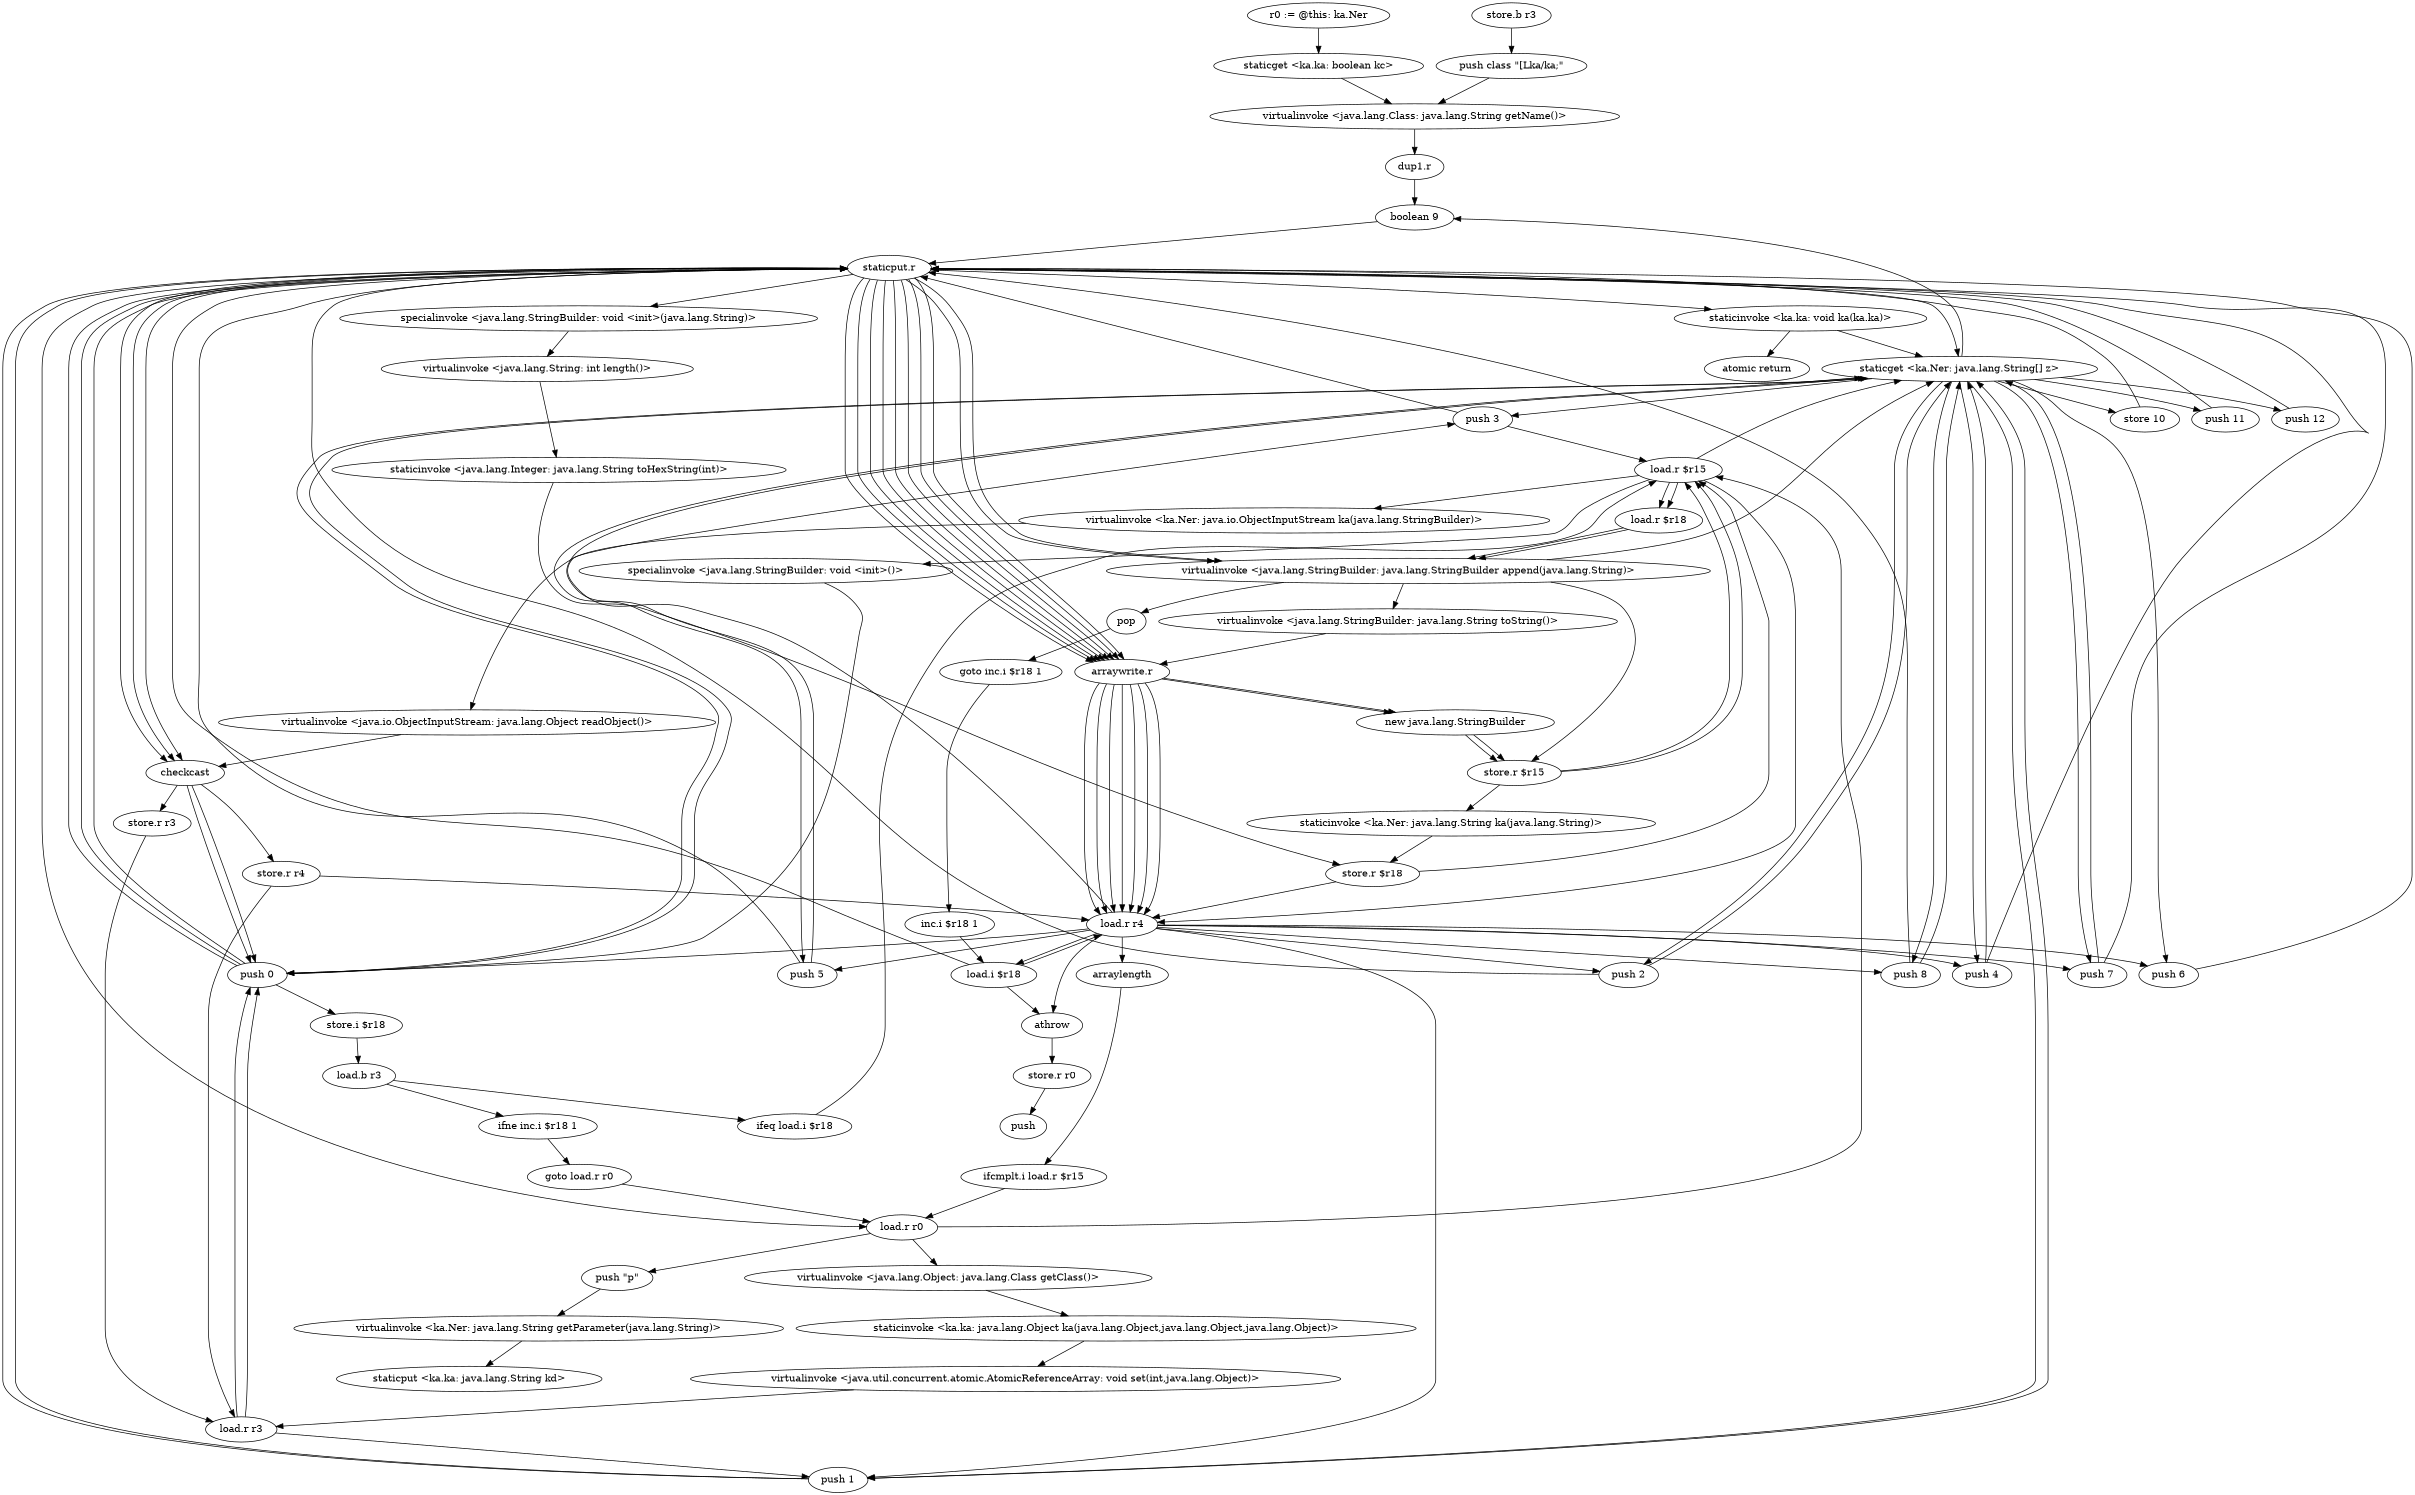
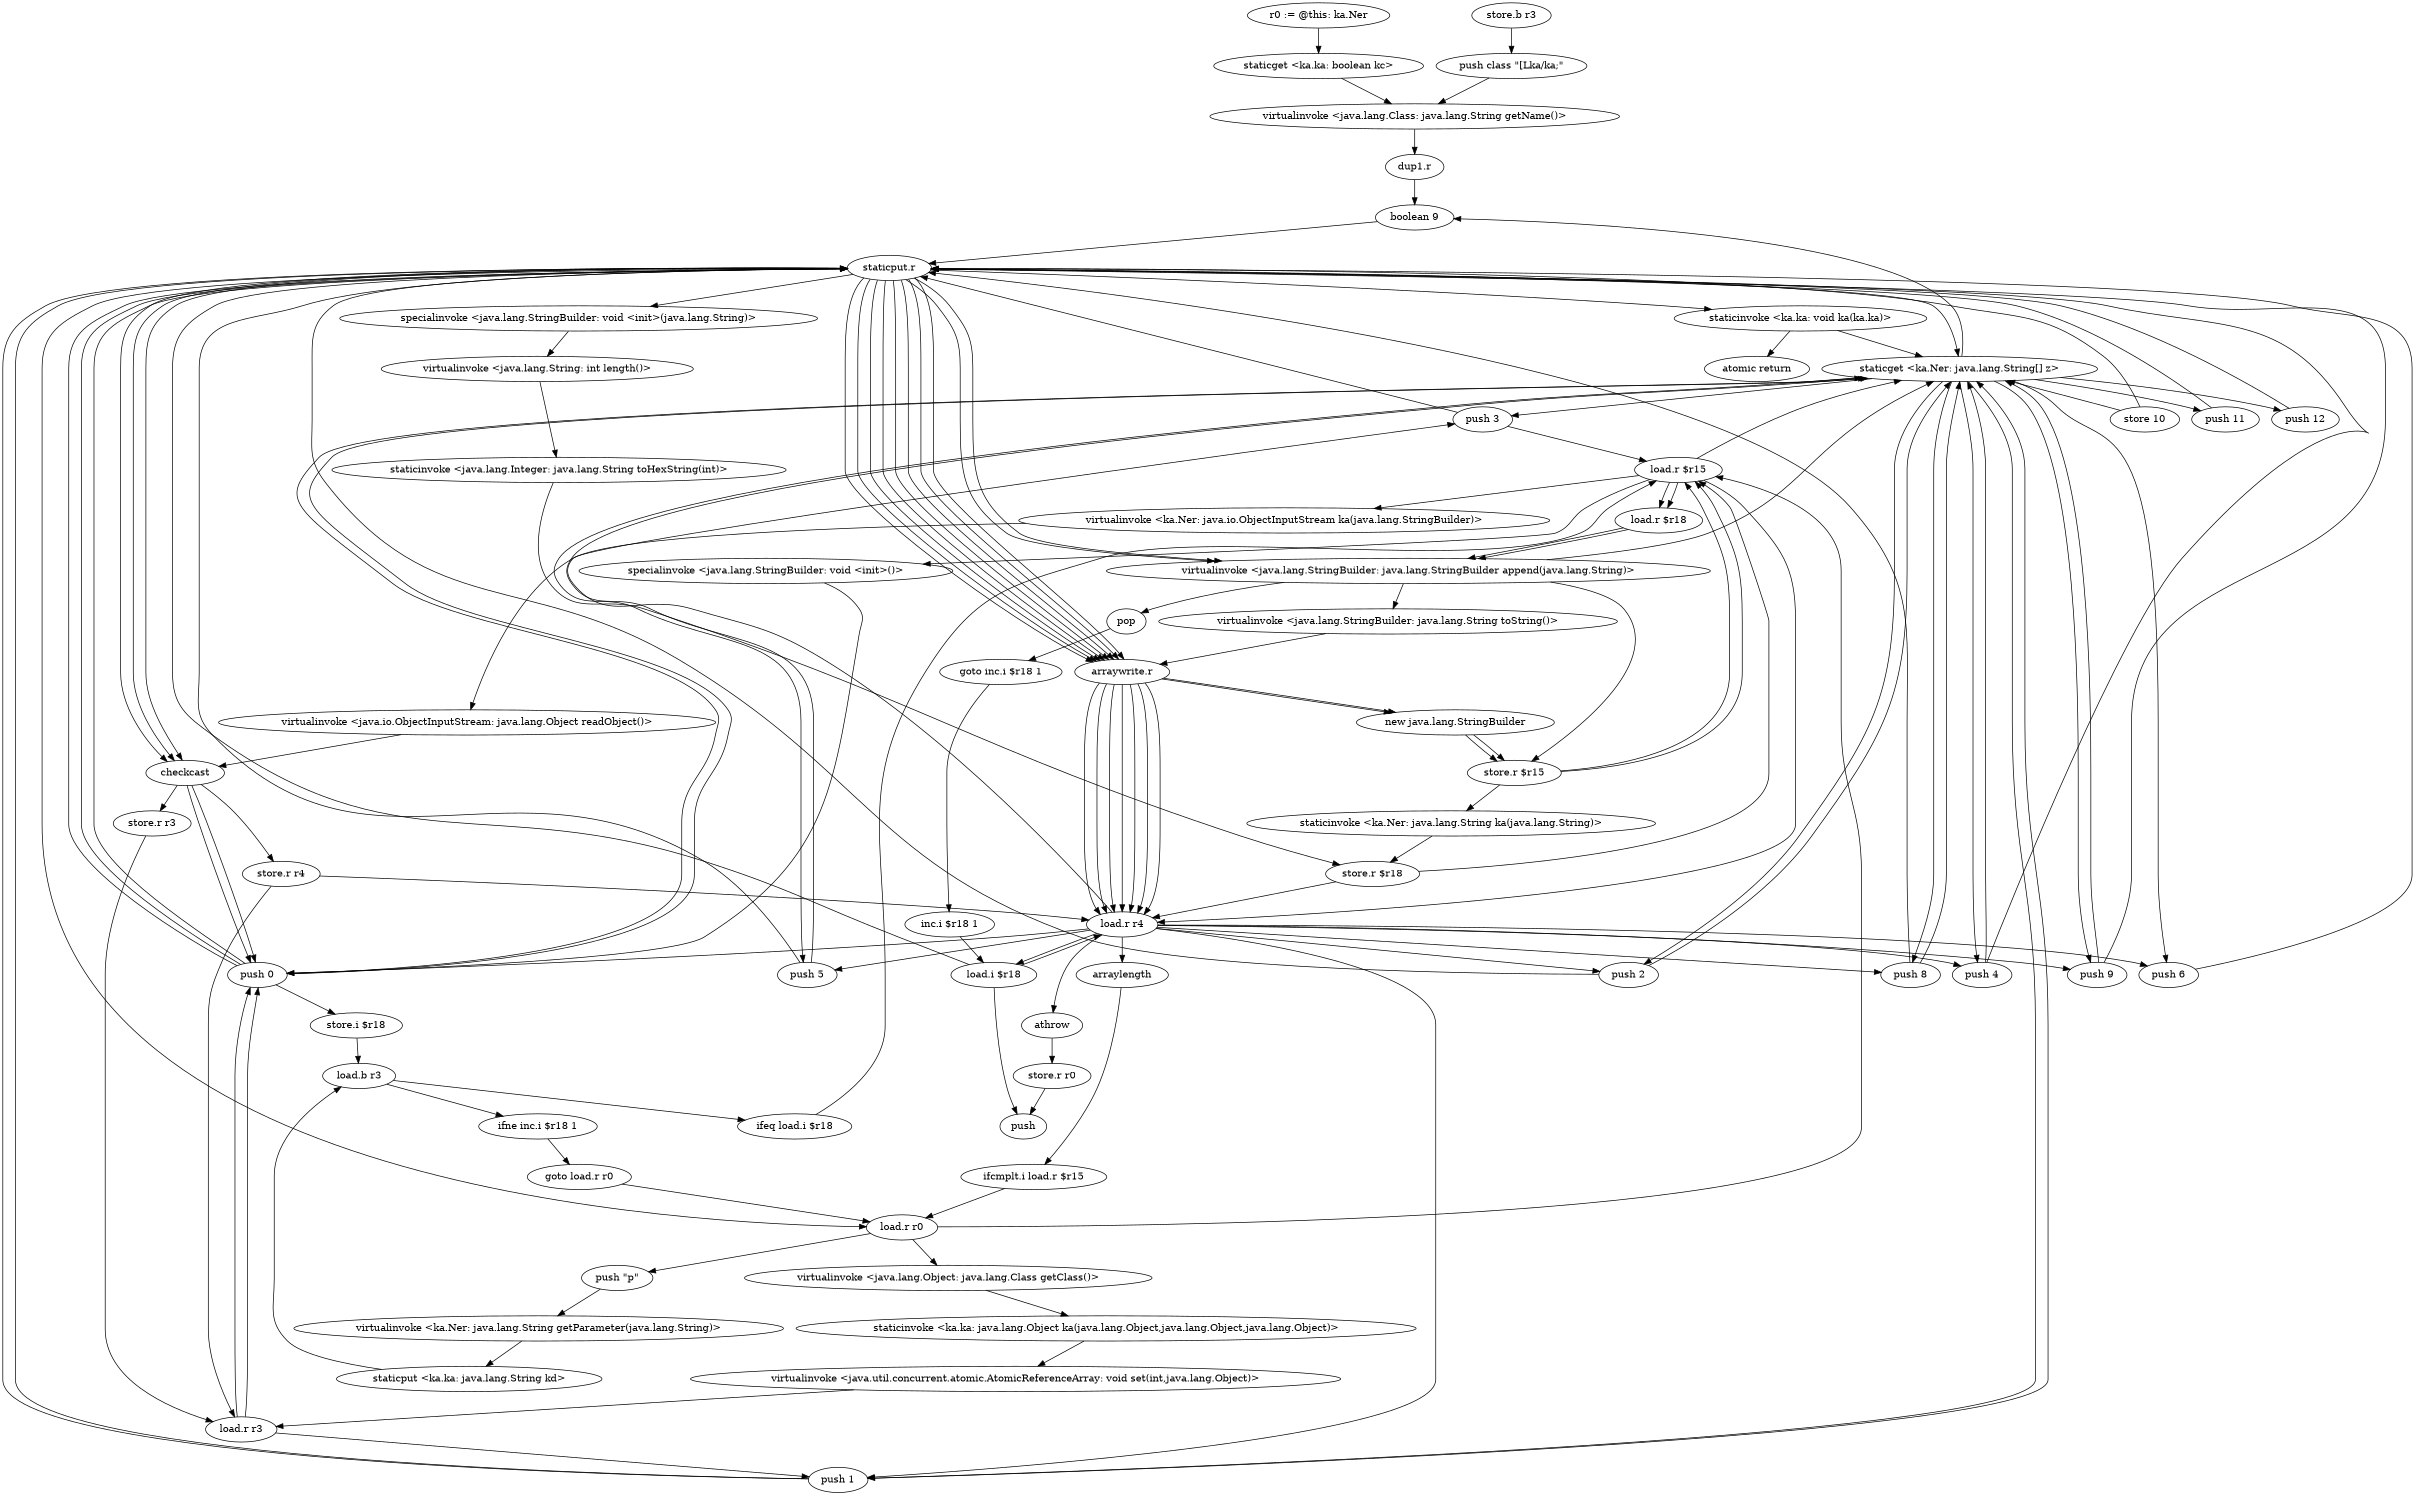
(2053, 396) -> (2068, 396)
(2097, 975) -> (2097, 975)
(1021, 998) -> (999, 1048)
none -> (274, 1256)
